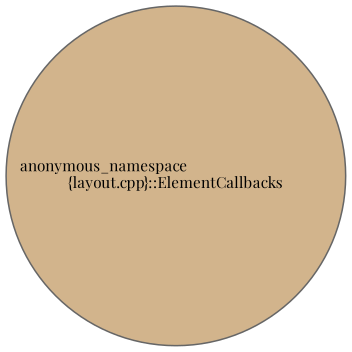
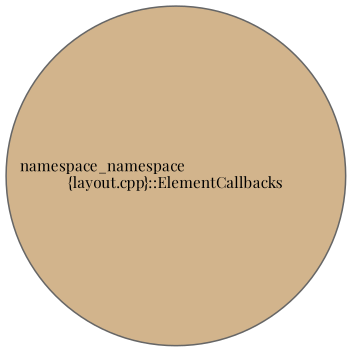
(176, 176) -> (176, 176)
